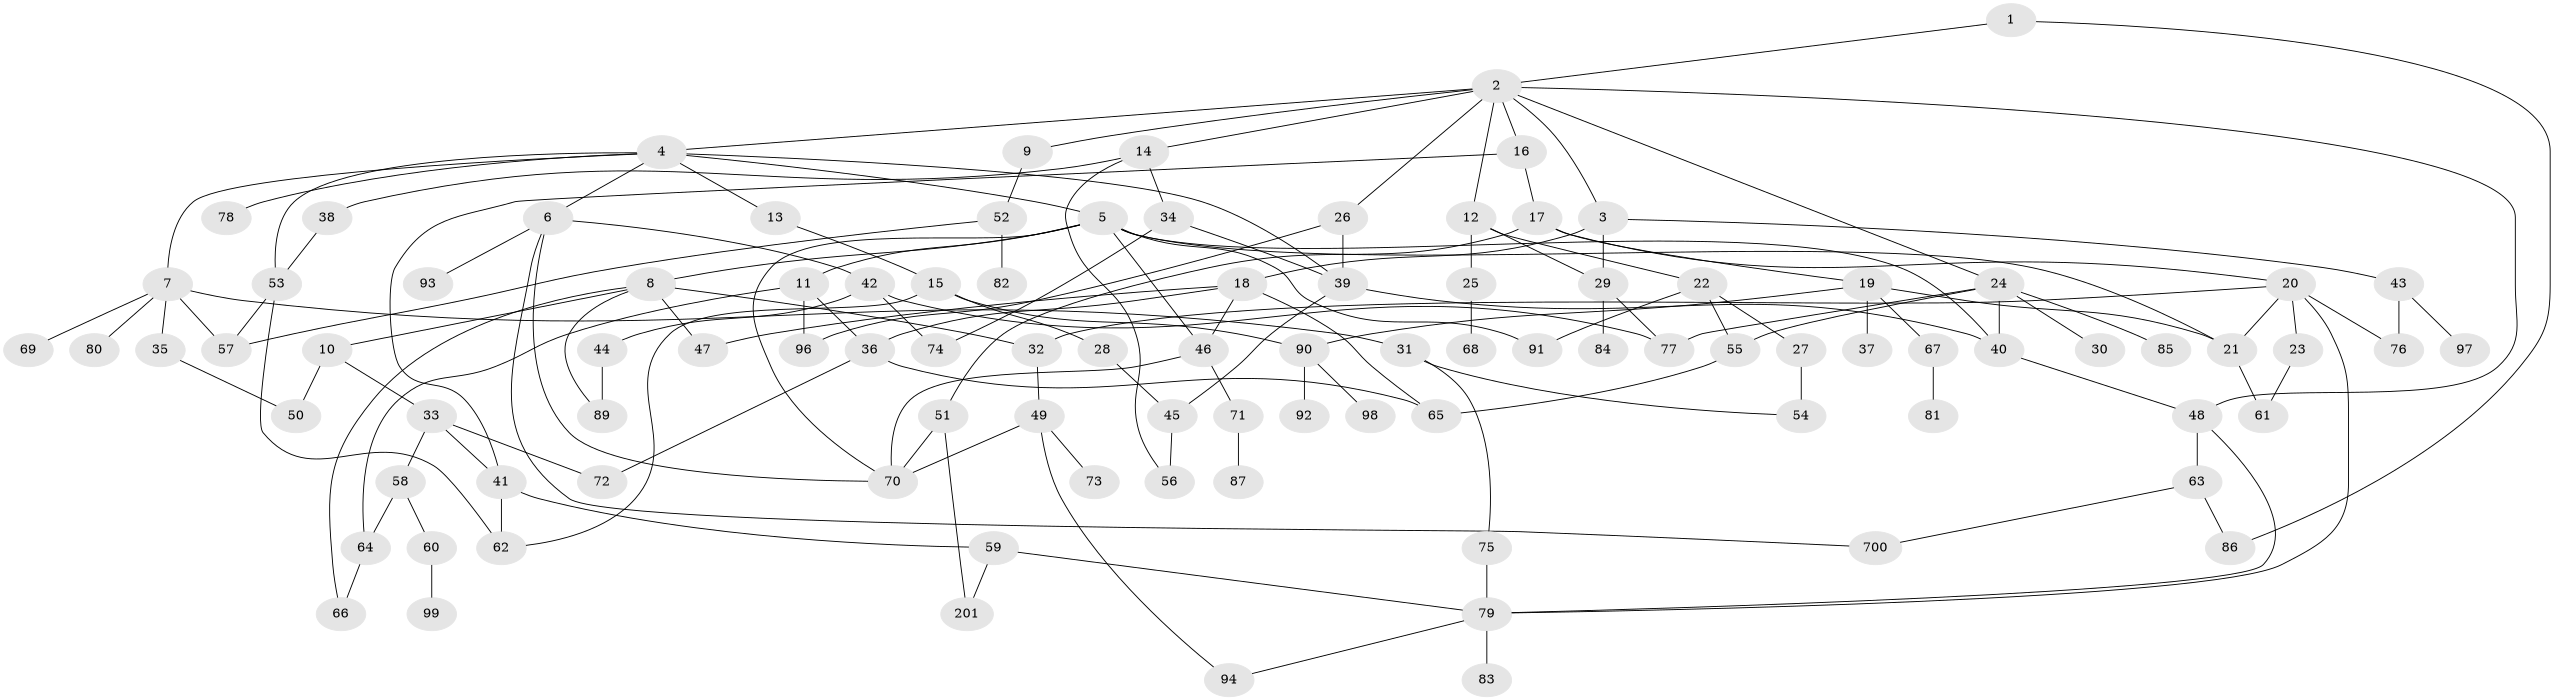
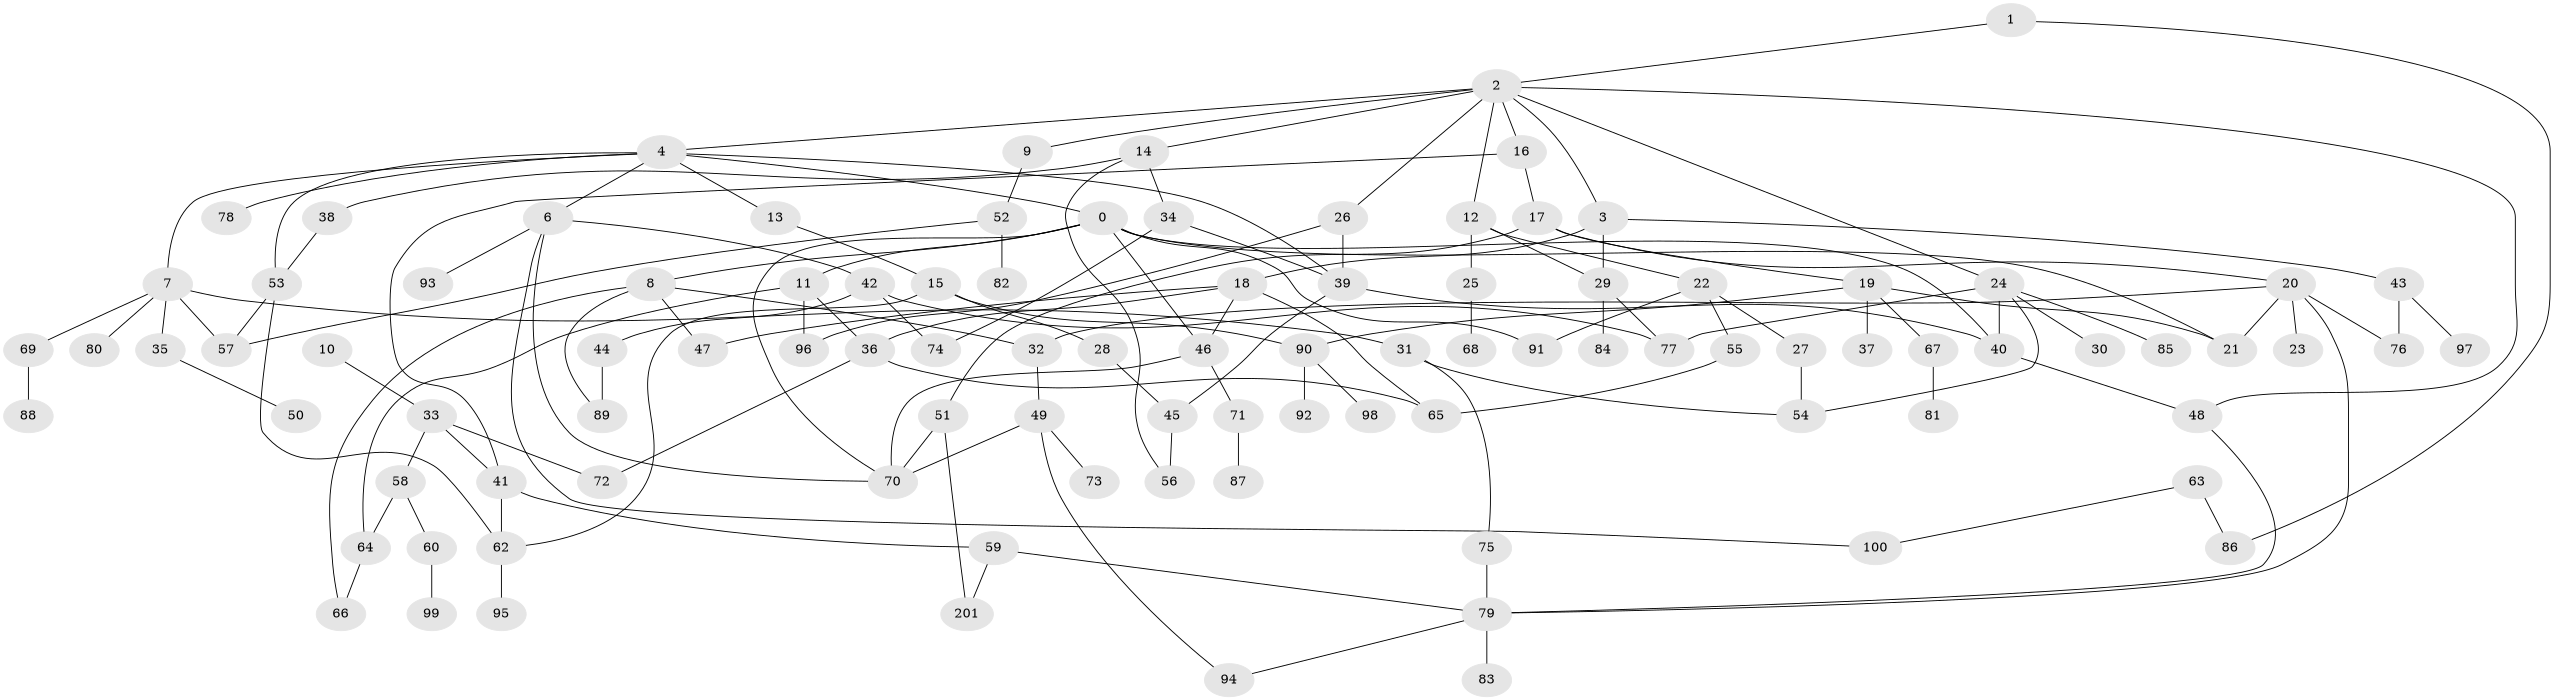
(1103, 218) -> (1103, 218)
(1831, 318) -> (1967, 384)
(454, 324) -> none
(312, 383) -> none
none -> (28, 416)
(2263, 416) -> none
(2197, 449) -> none
(1876, 548) -> (1876, 548)
none -> (501, 614)
